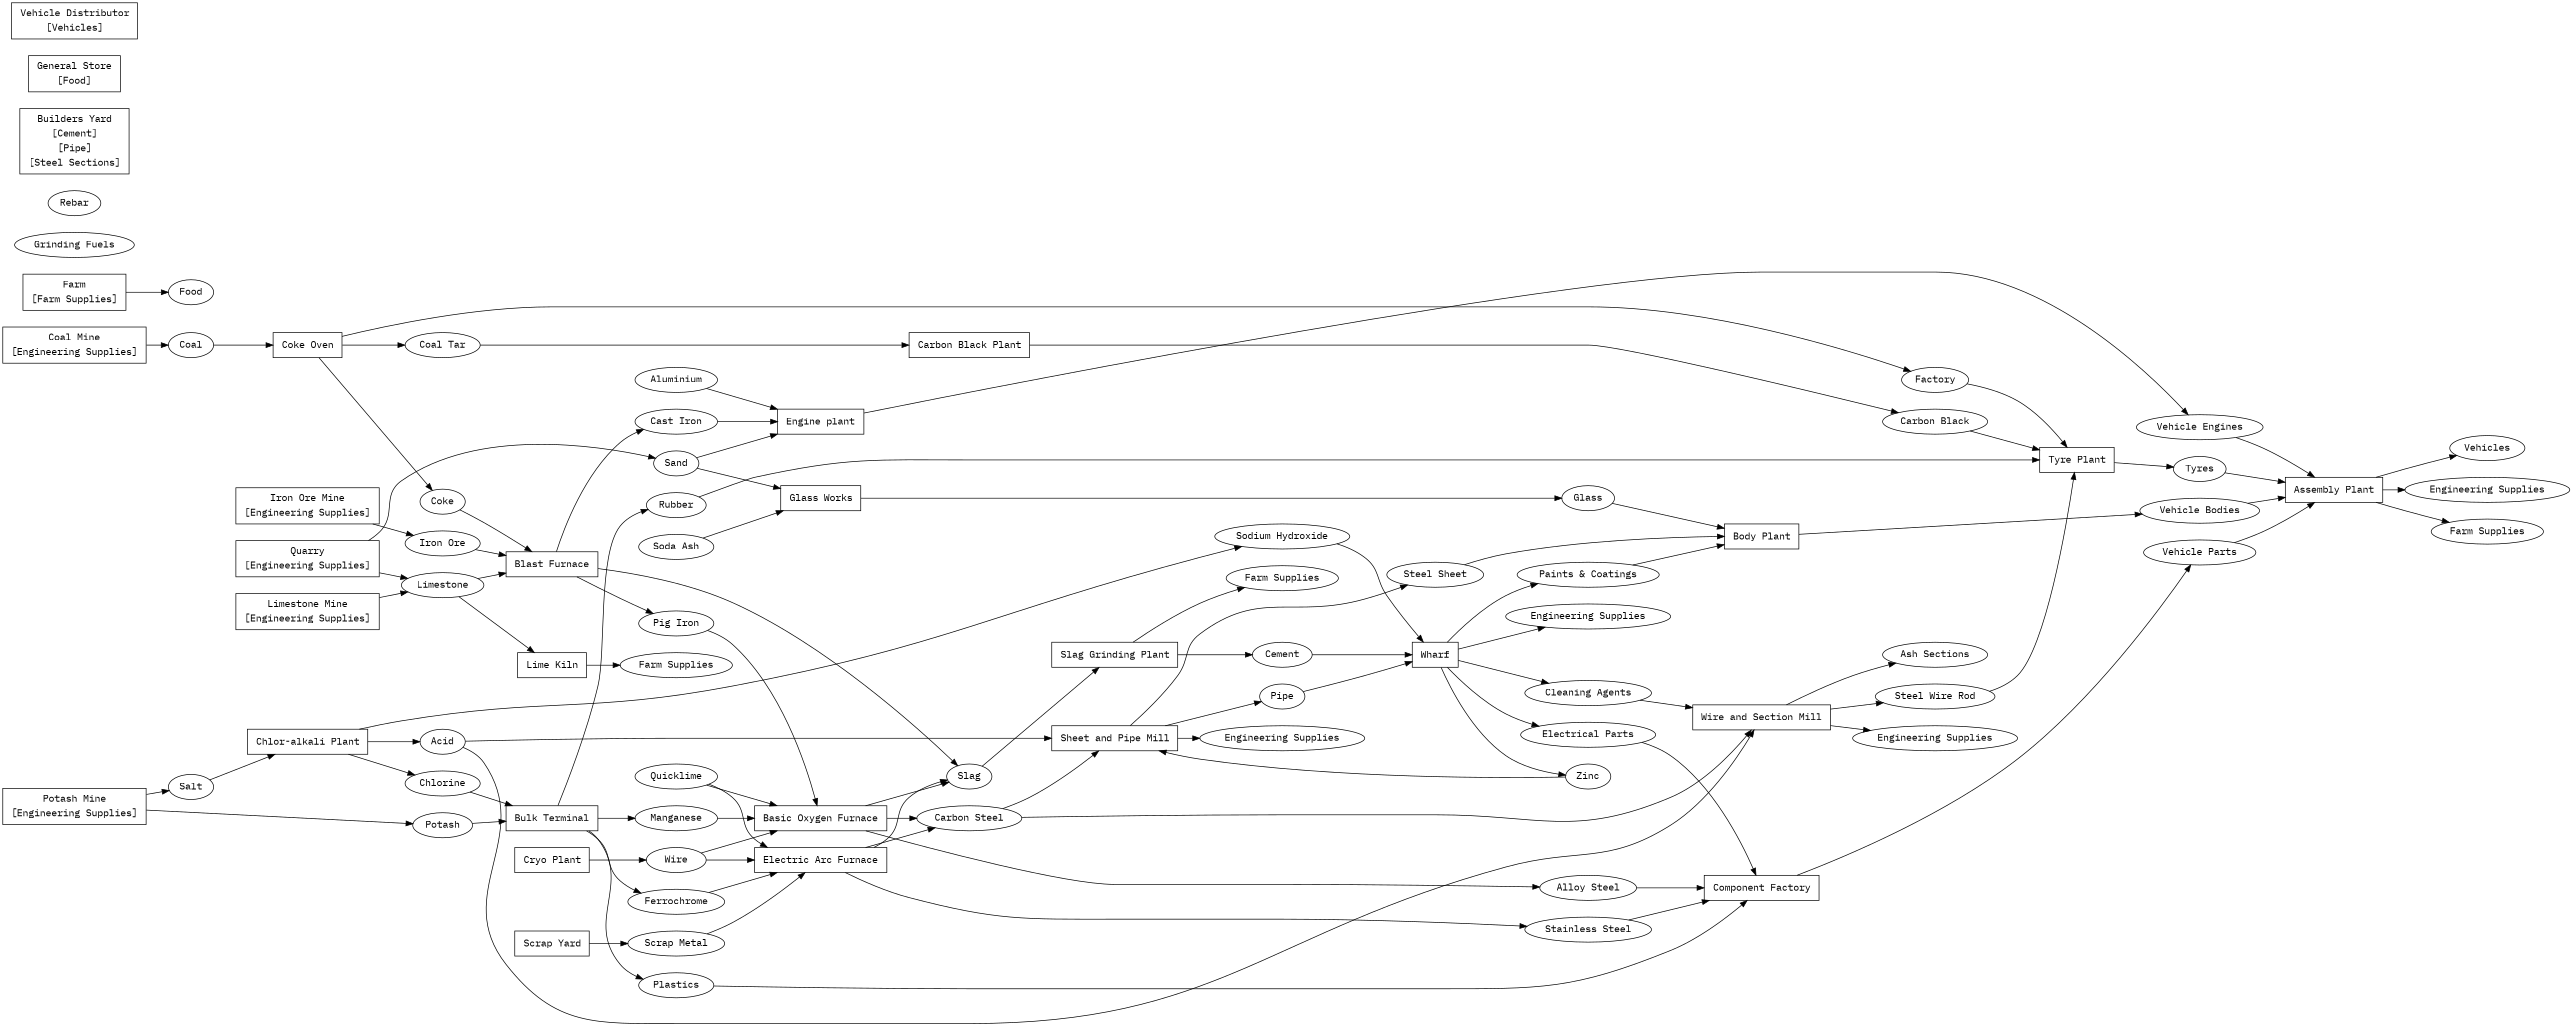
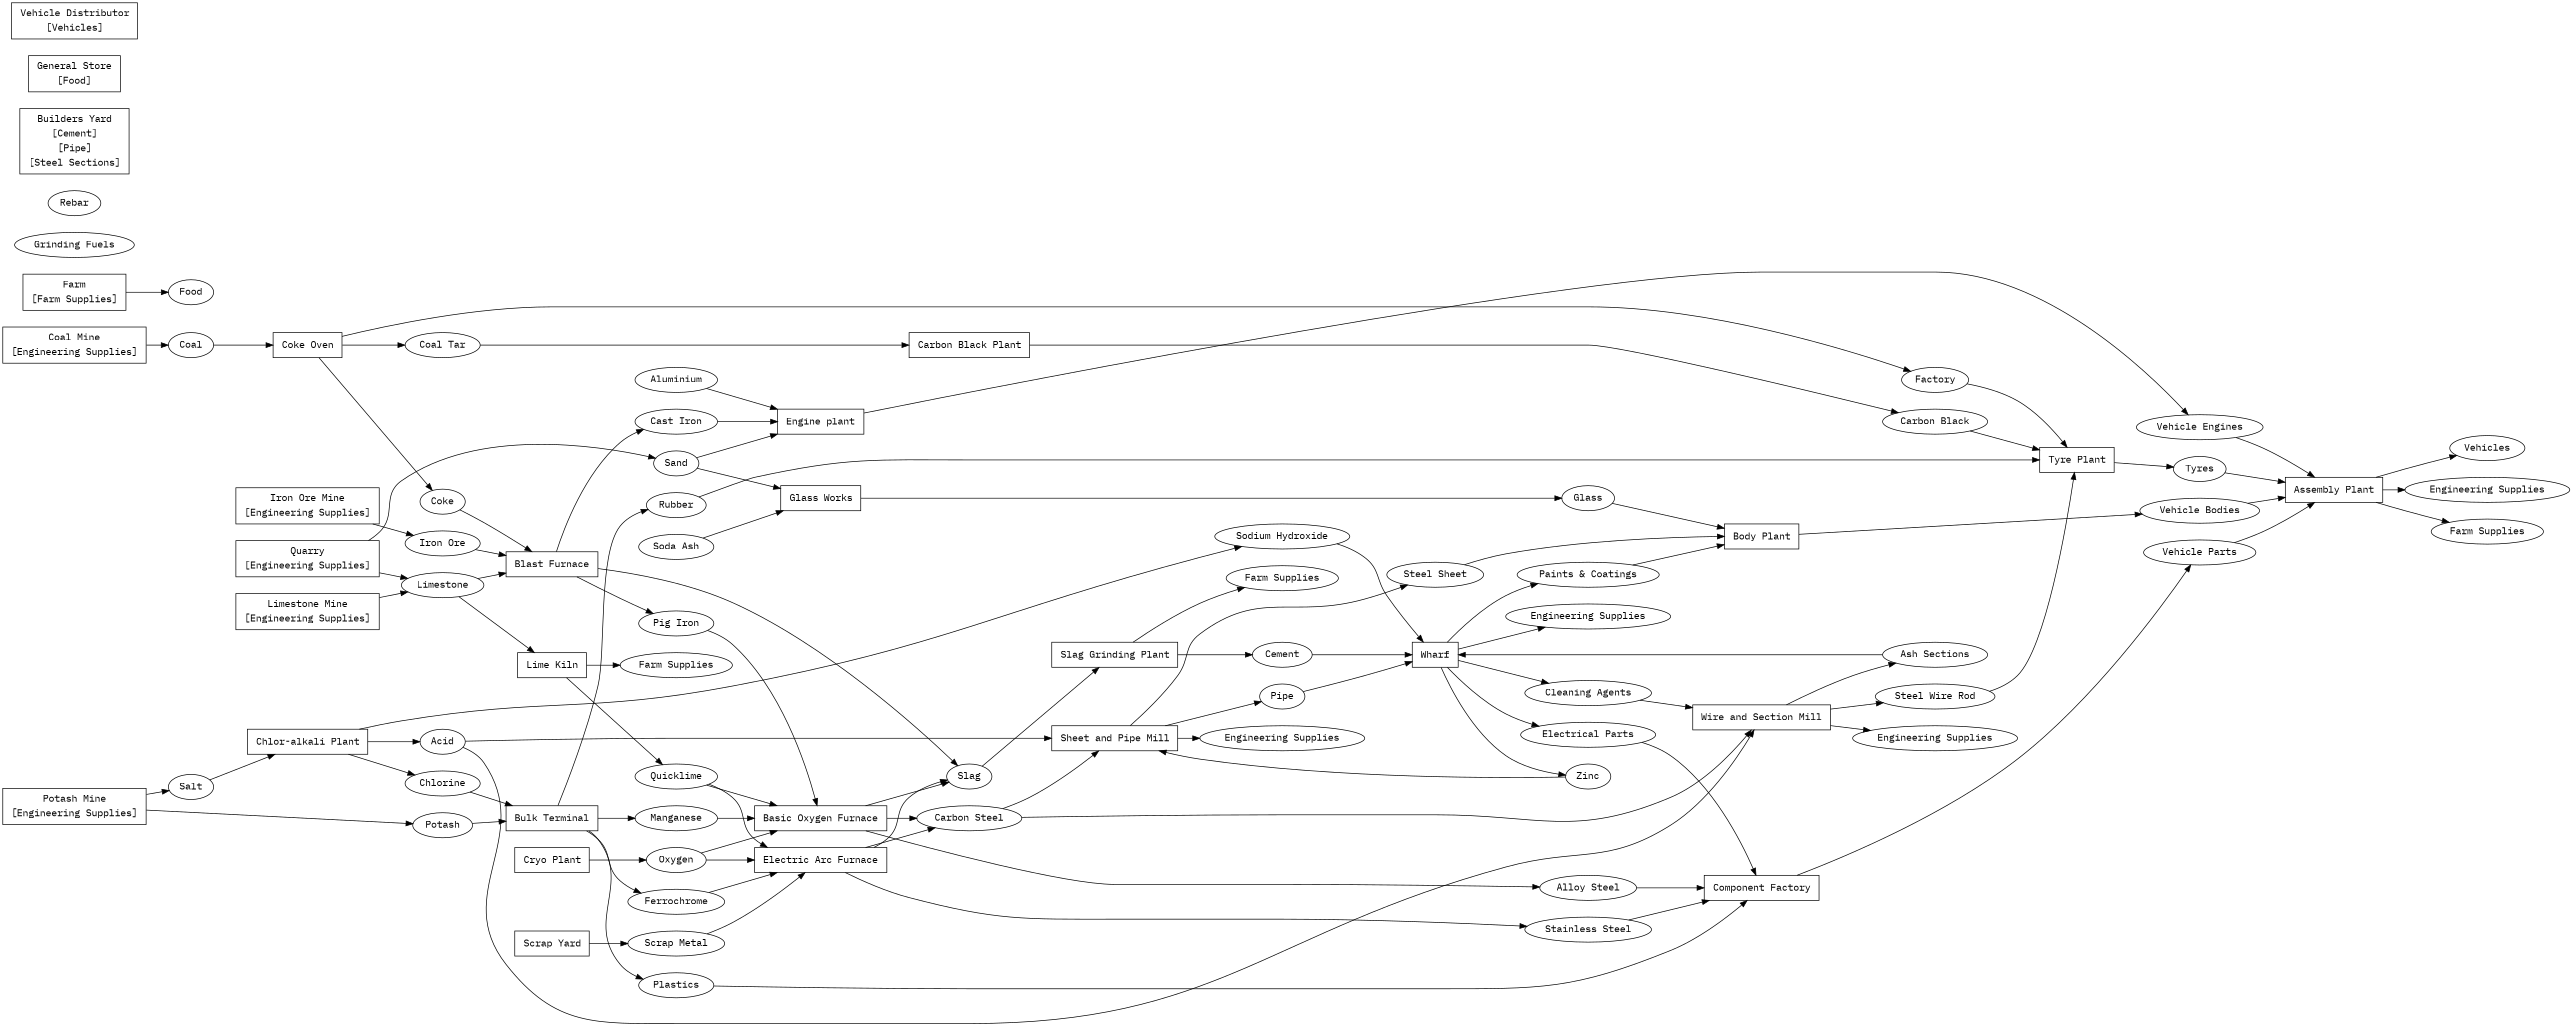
none -> (1674, 655)
none -> (612, 719)
(676, 860) -> (676, 860)
